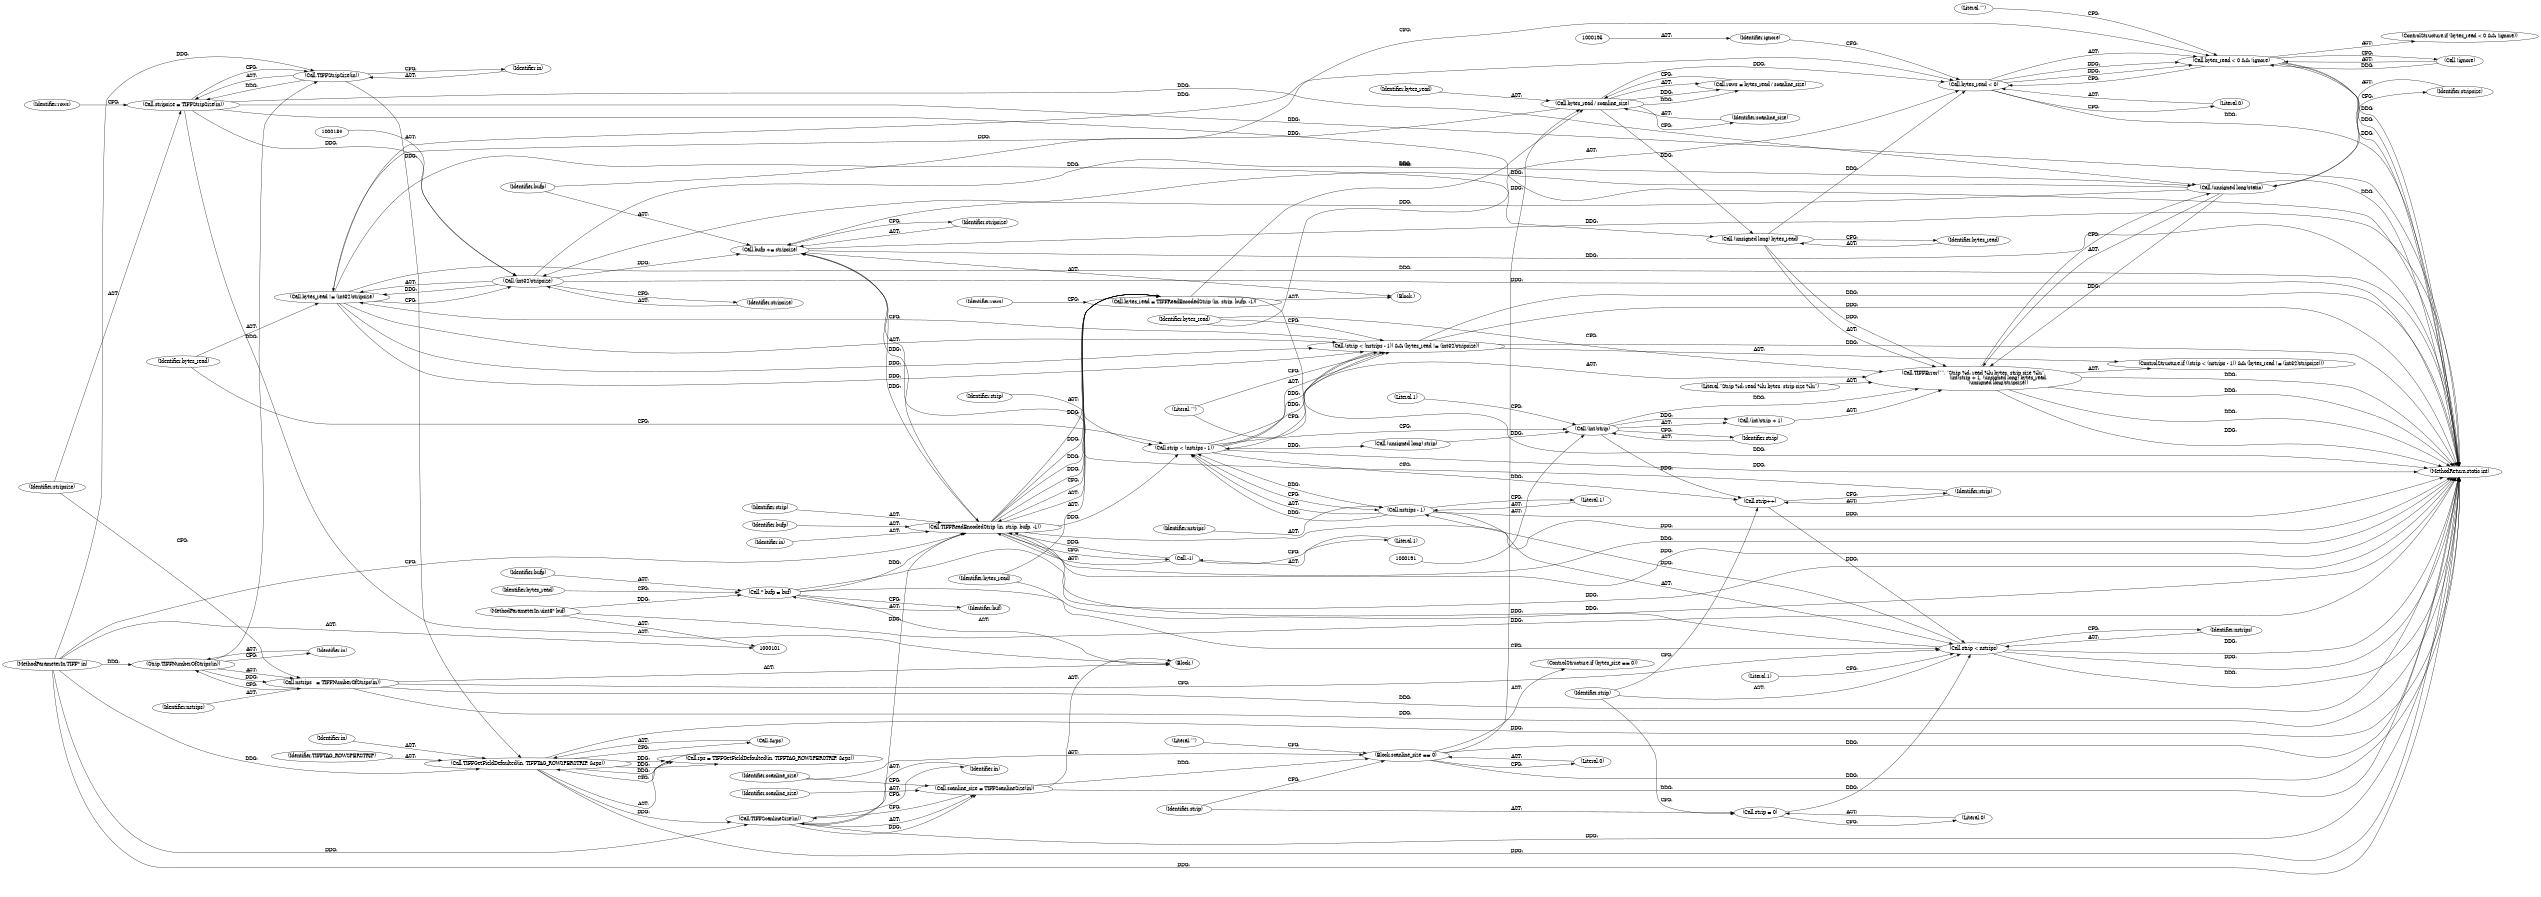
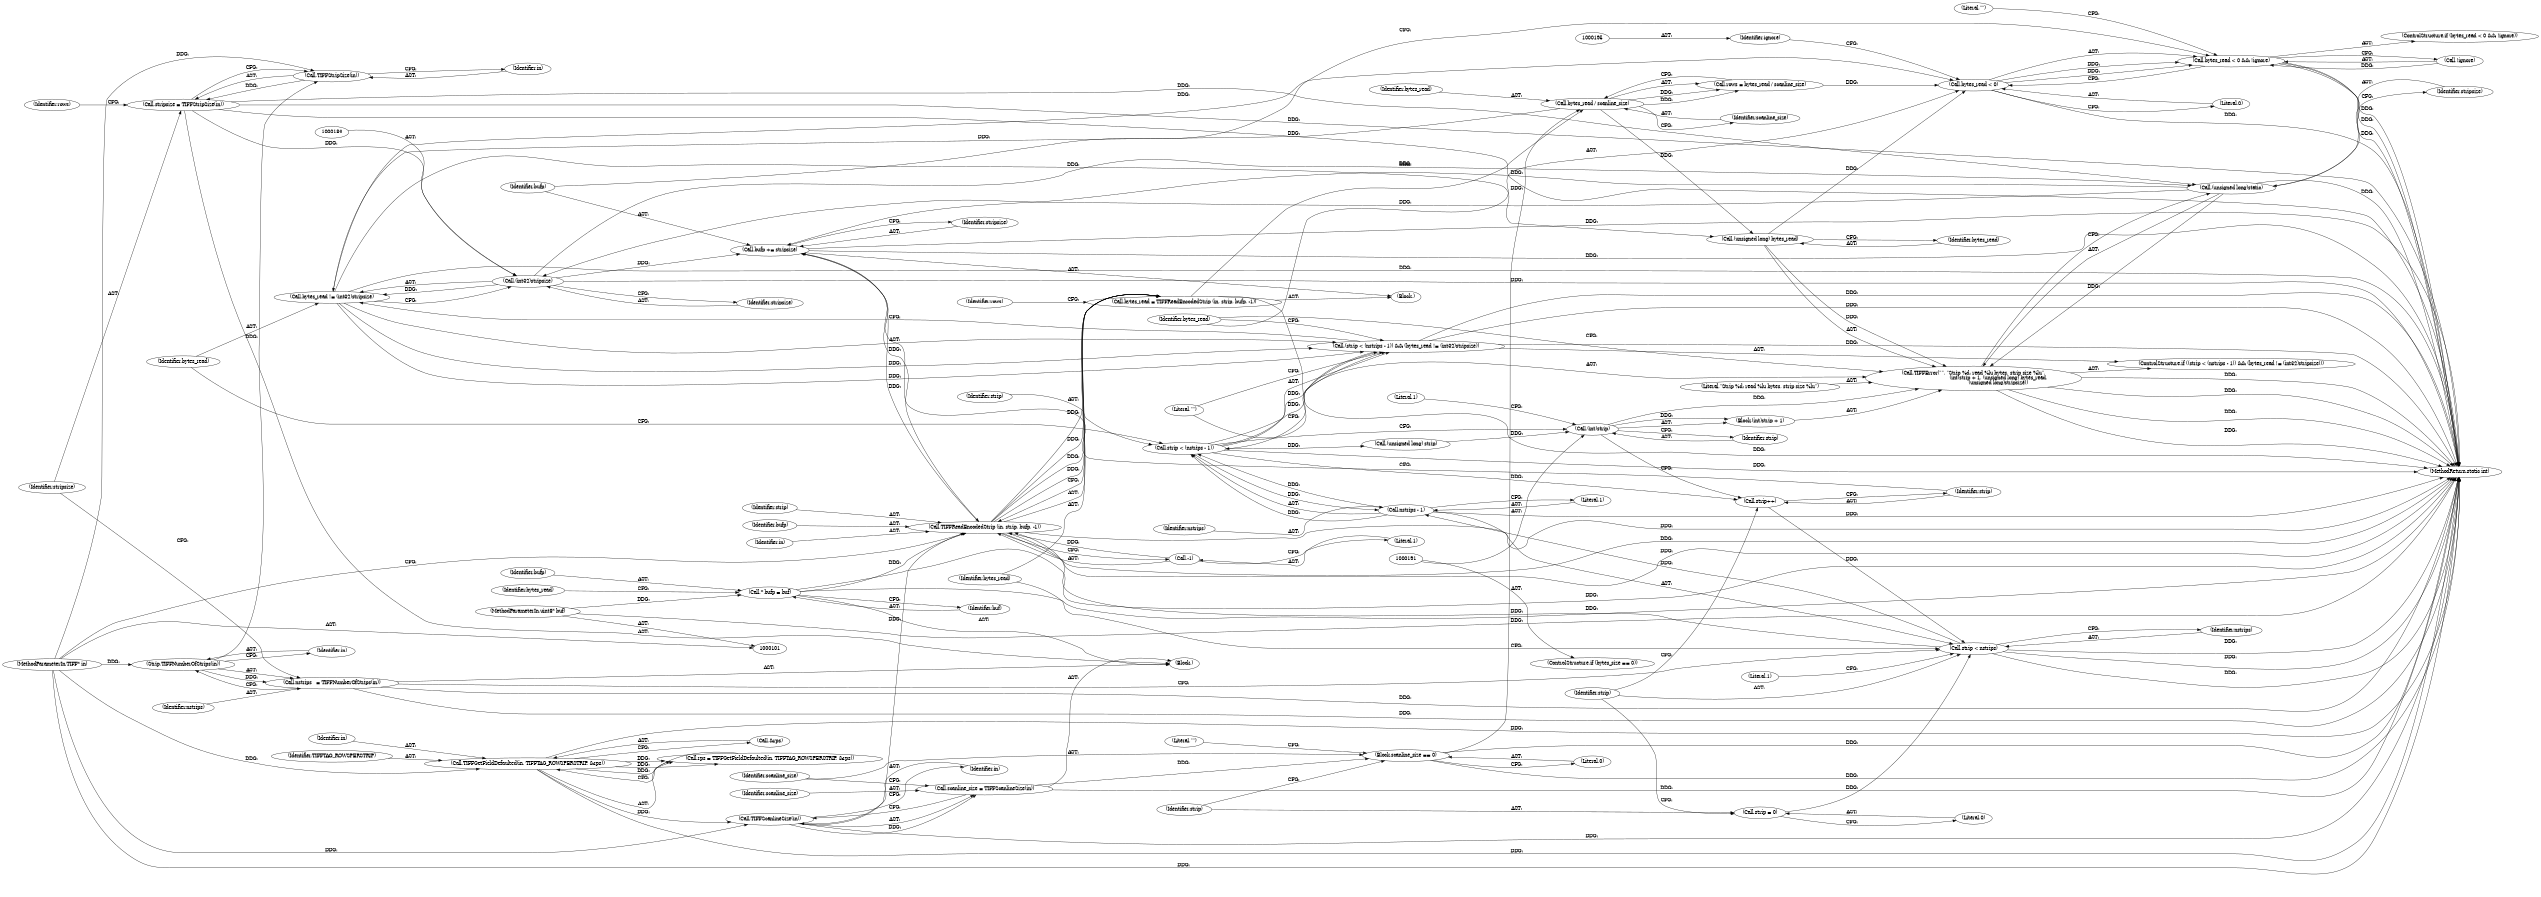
(1768, 68) -> (1879, 85)
(420, 420) -> none
(1760, 421) -> (1760, 421)
(1667, 468) -> (1667, 468)
(1295, 495) -> (1295, 495)
(1122, 499) -> none
(1512, 715) -> (1511, 591)
